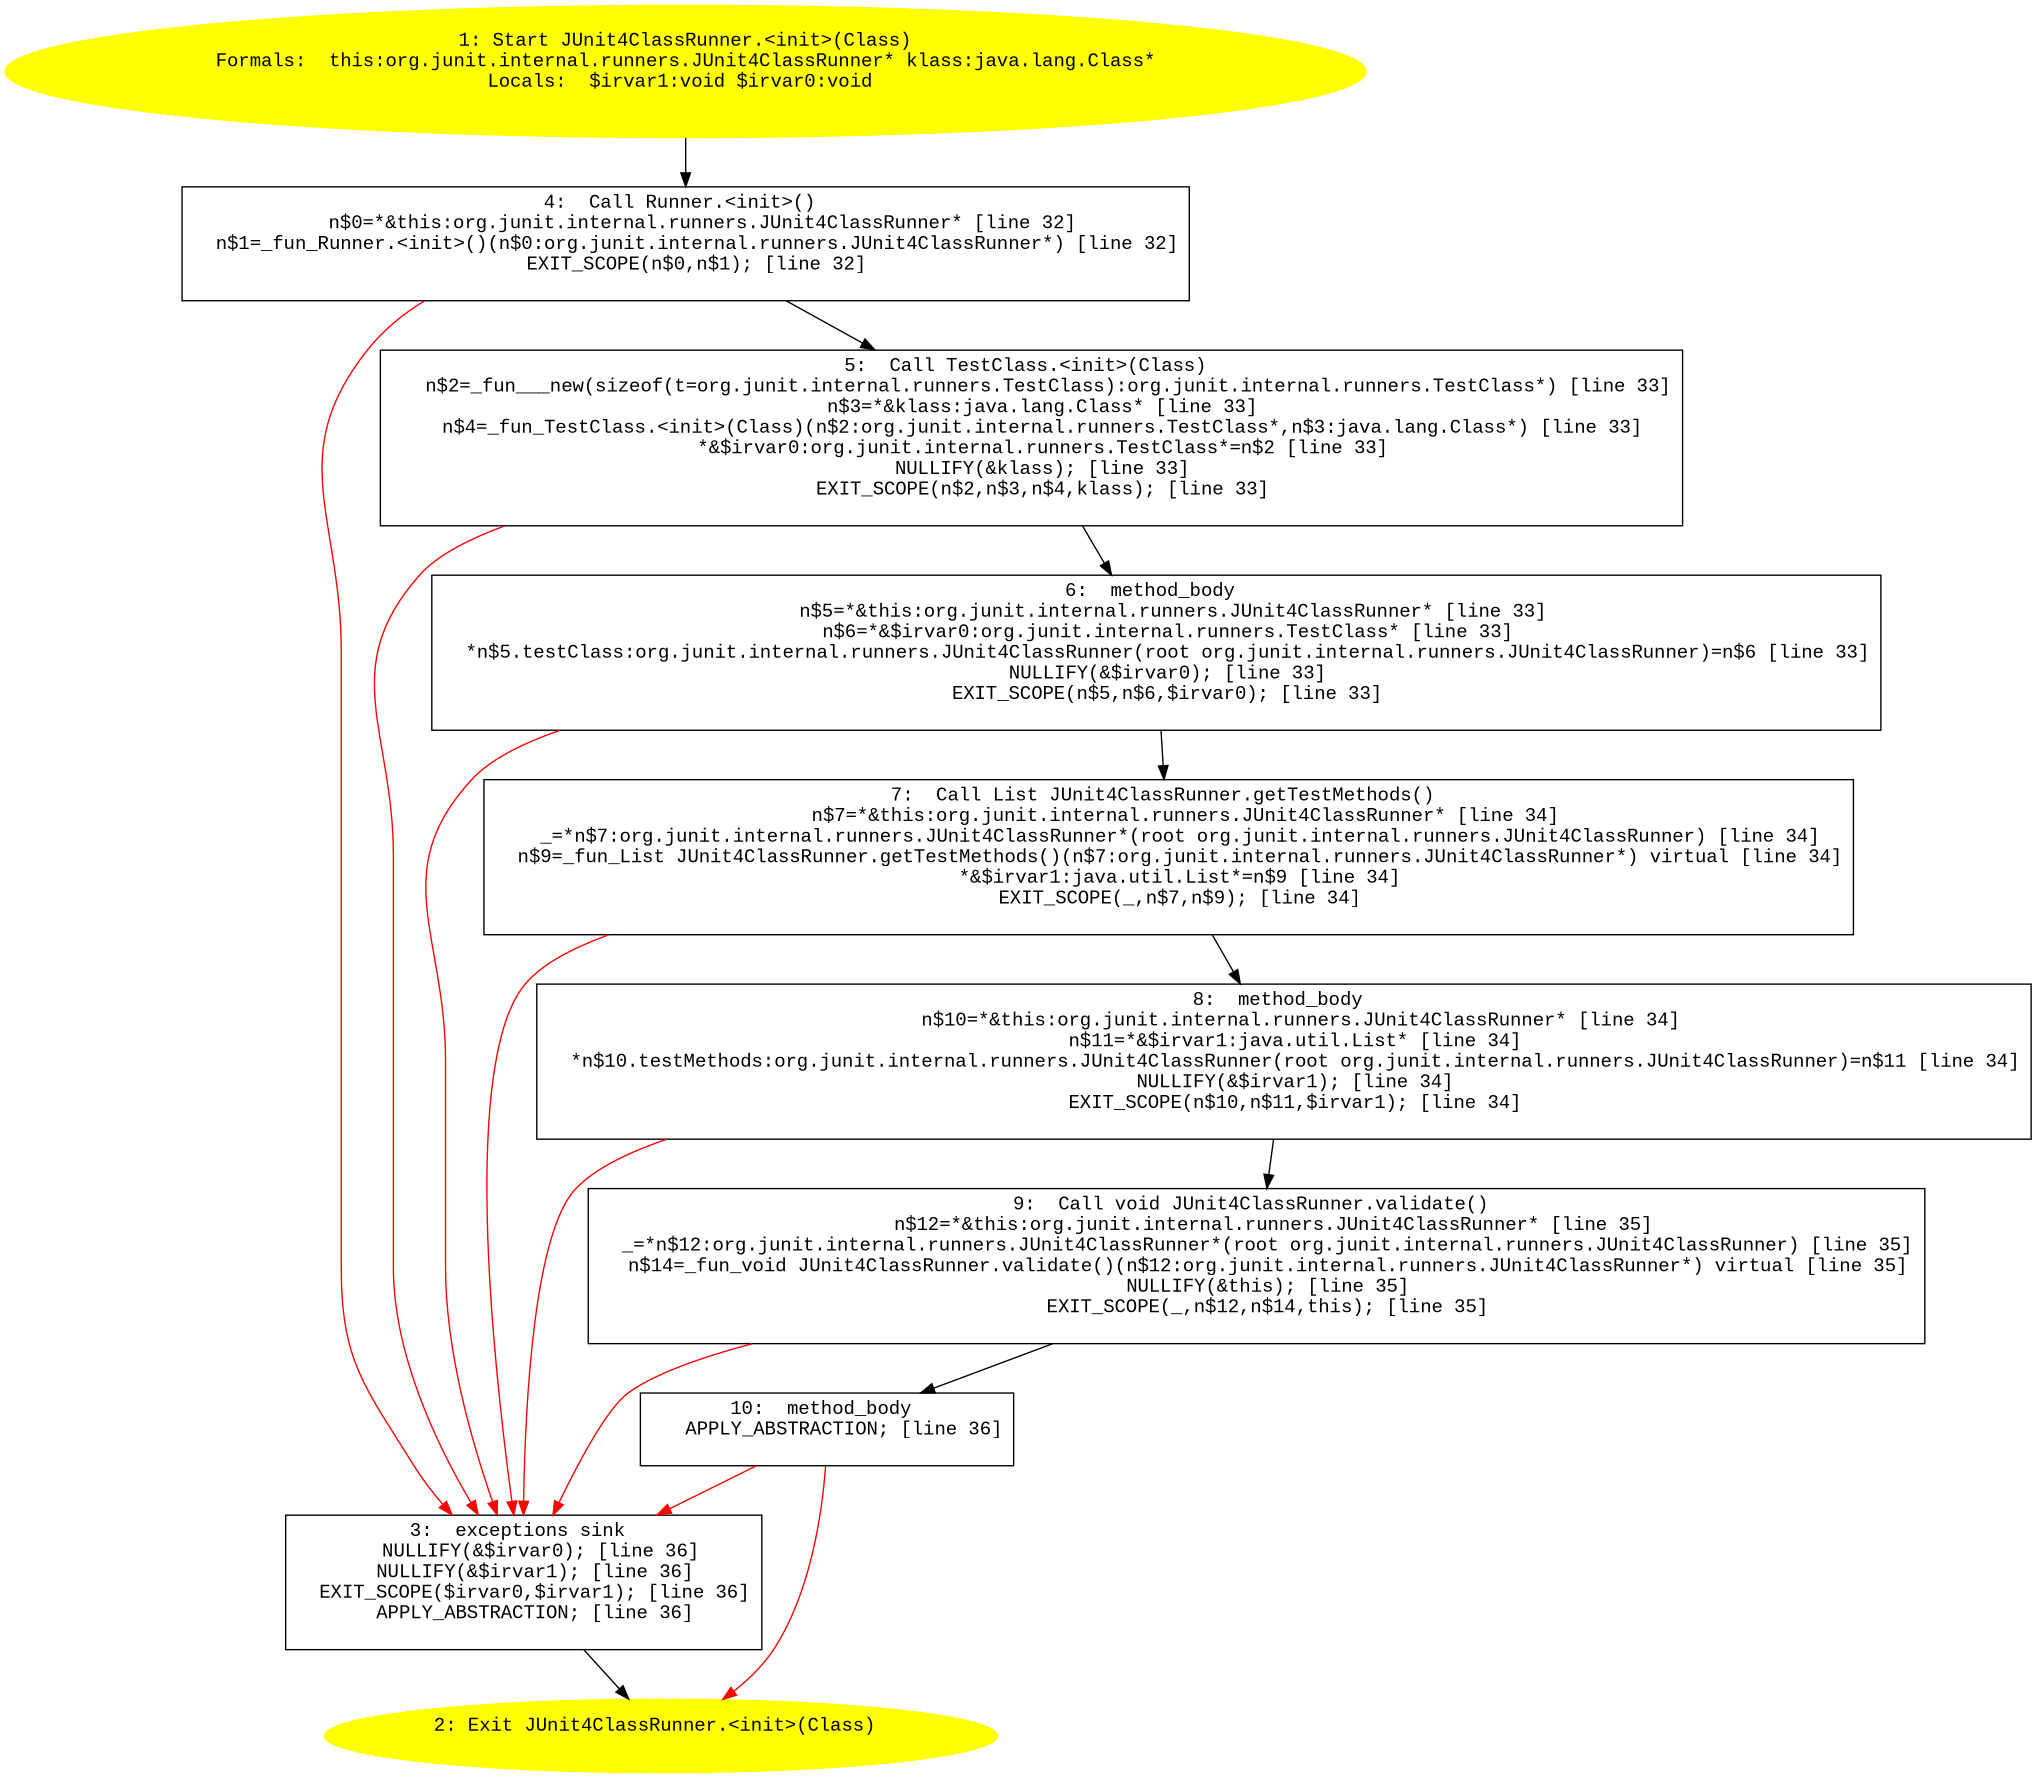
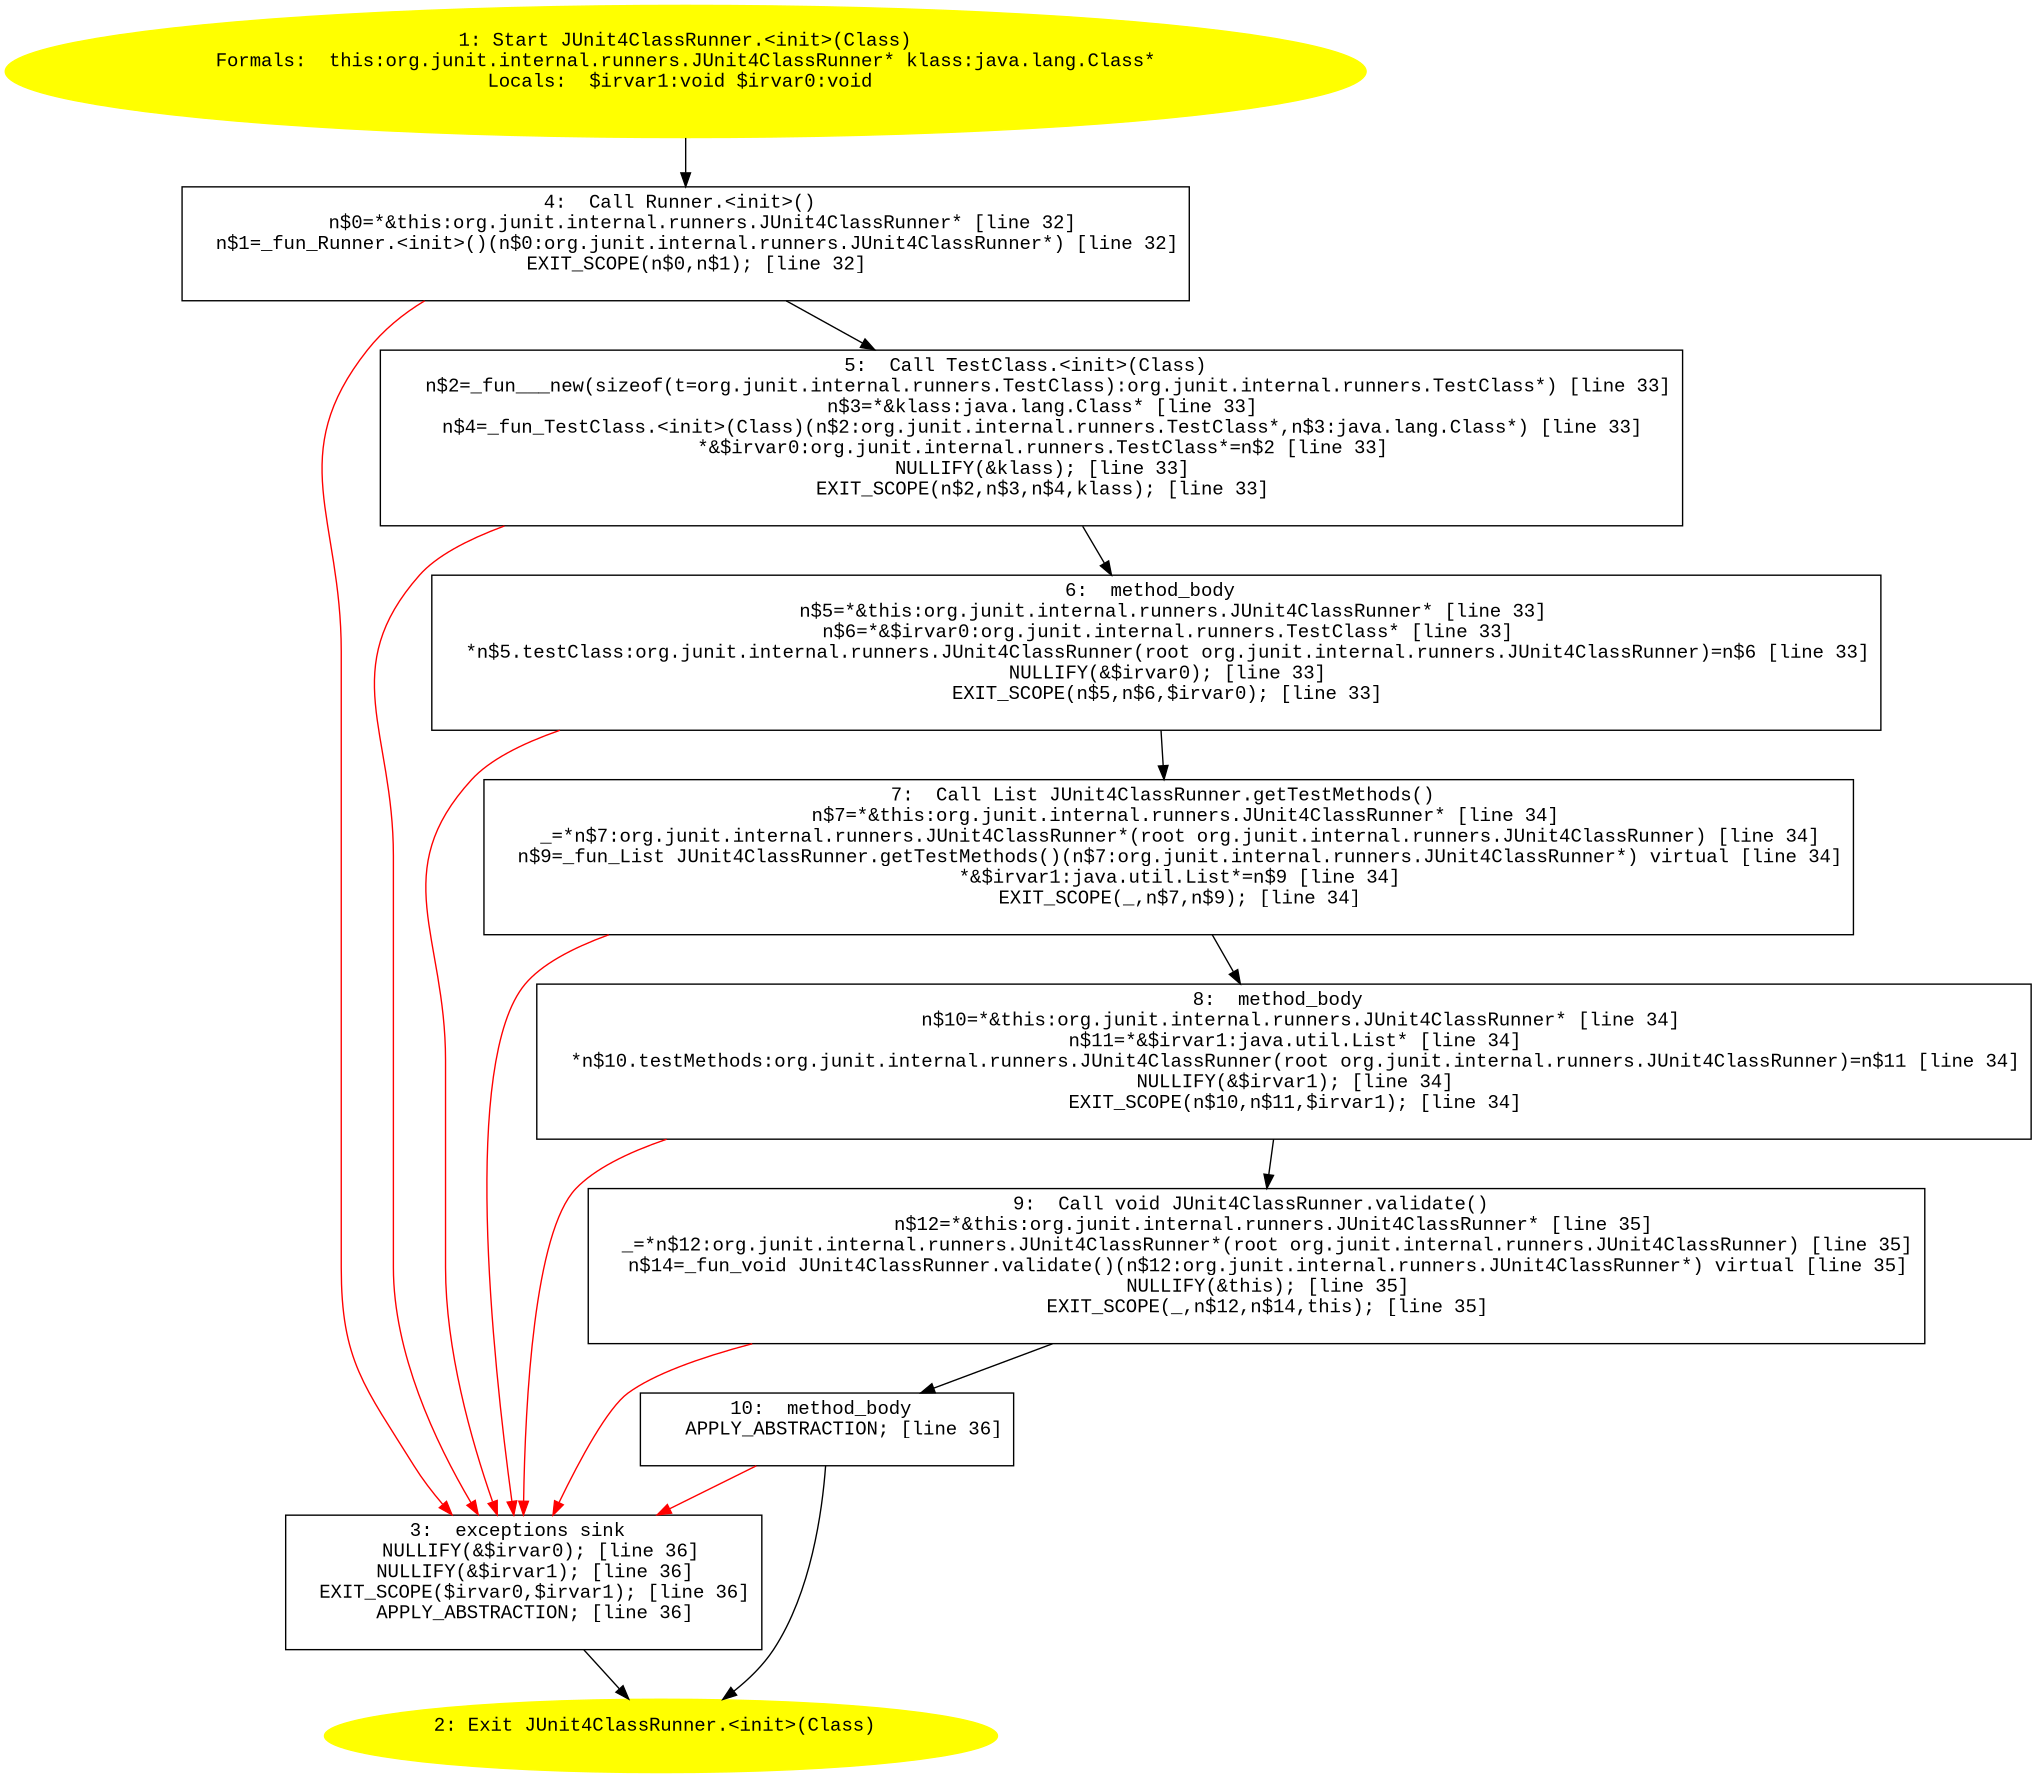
(802, 1589) -> (802, 1589)
